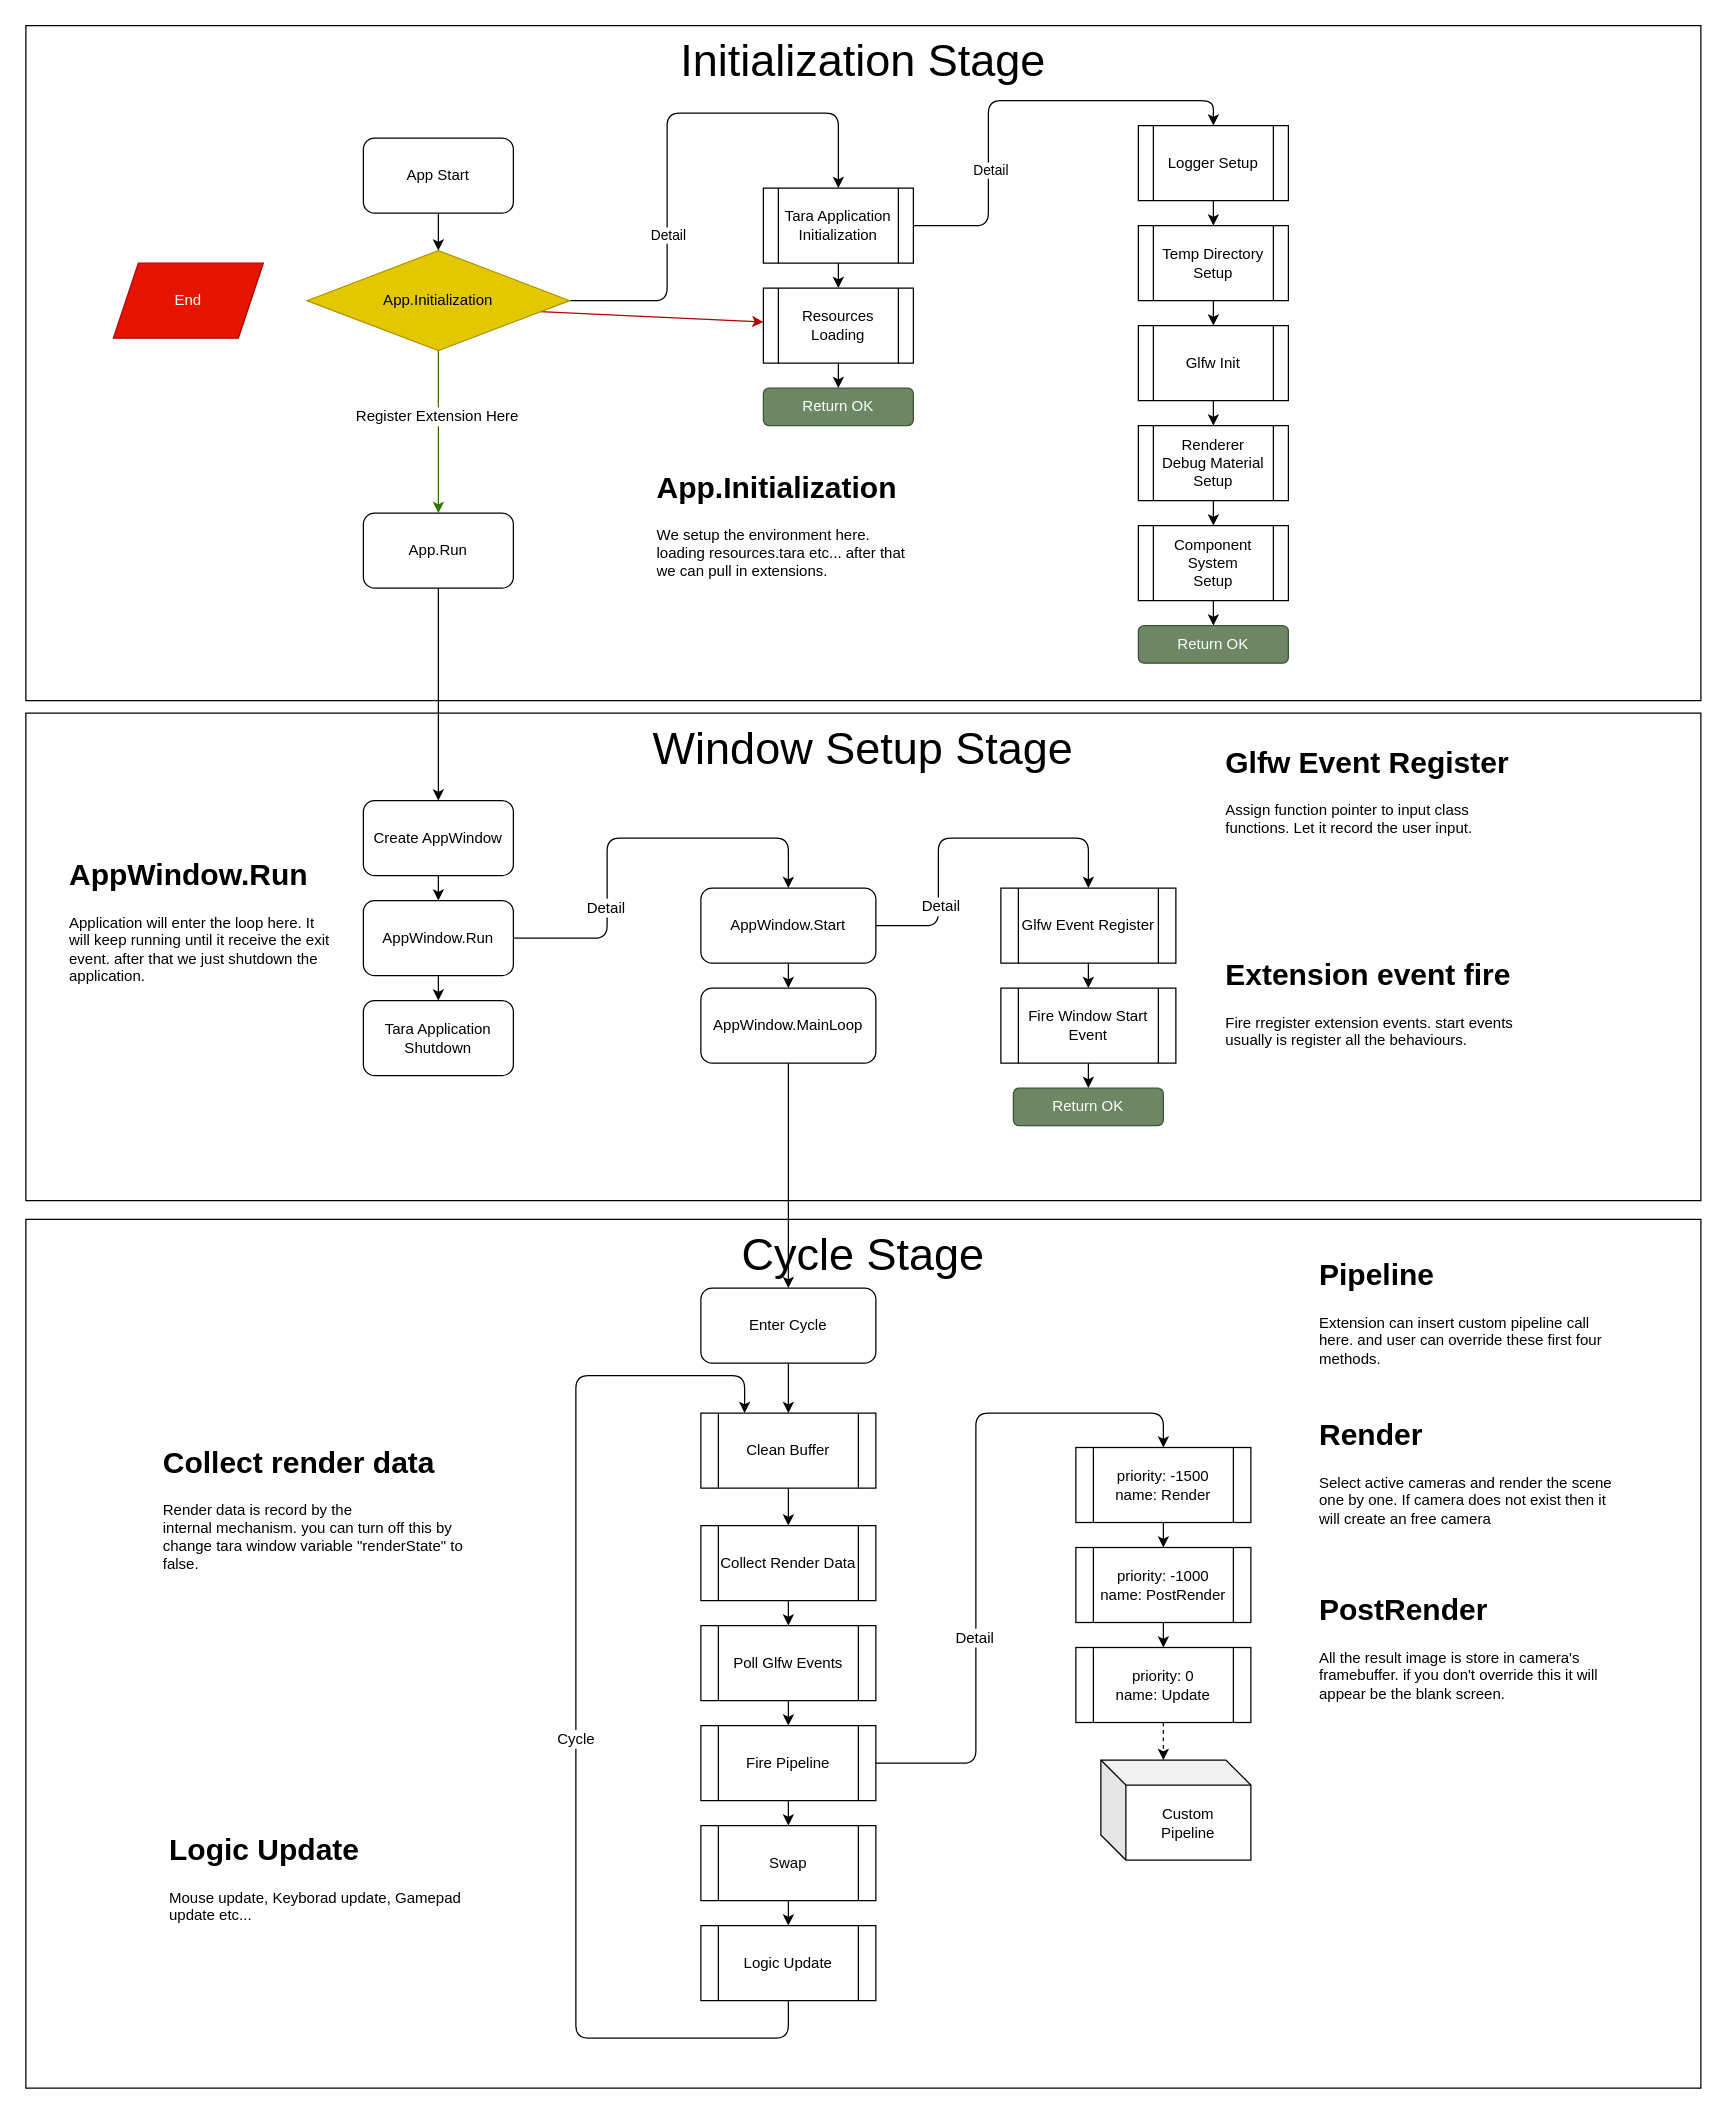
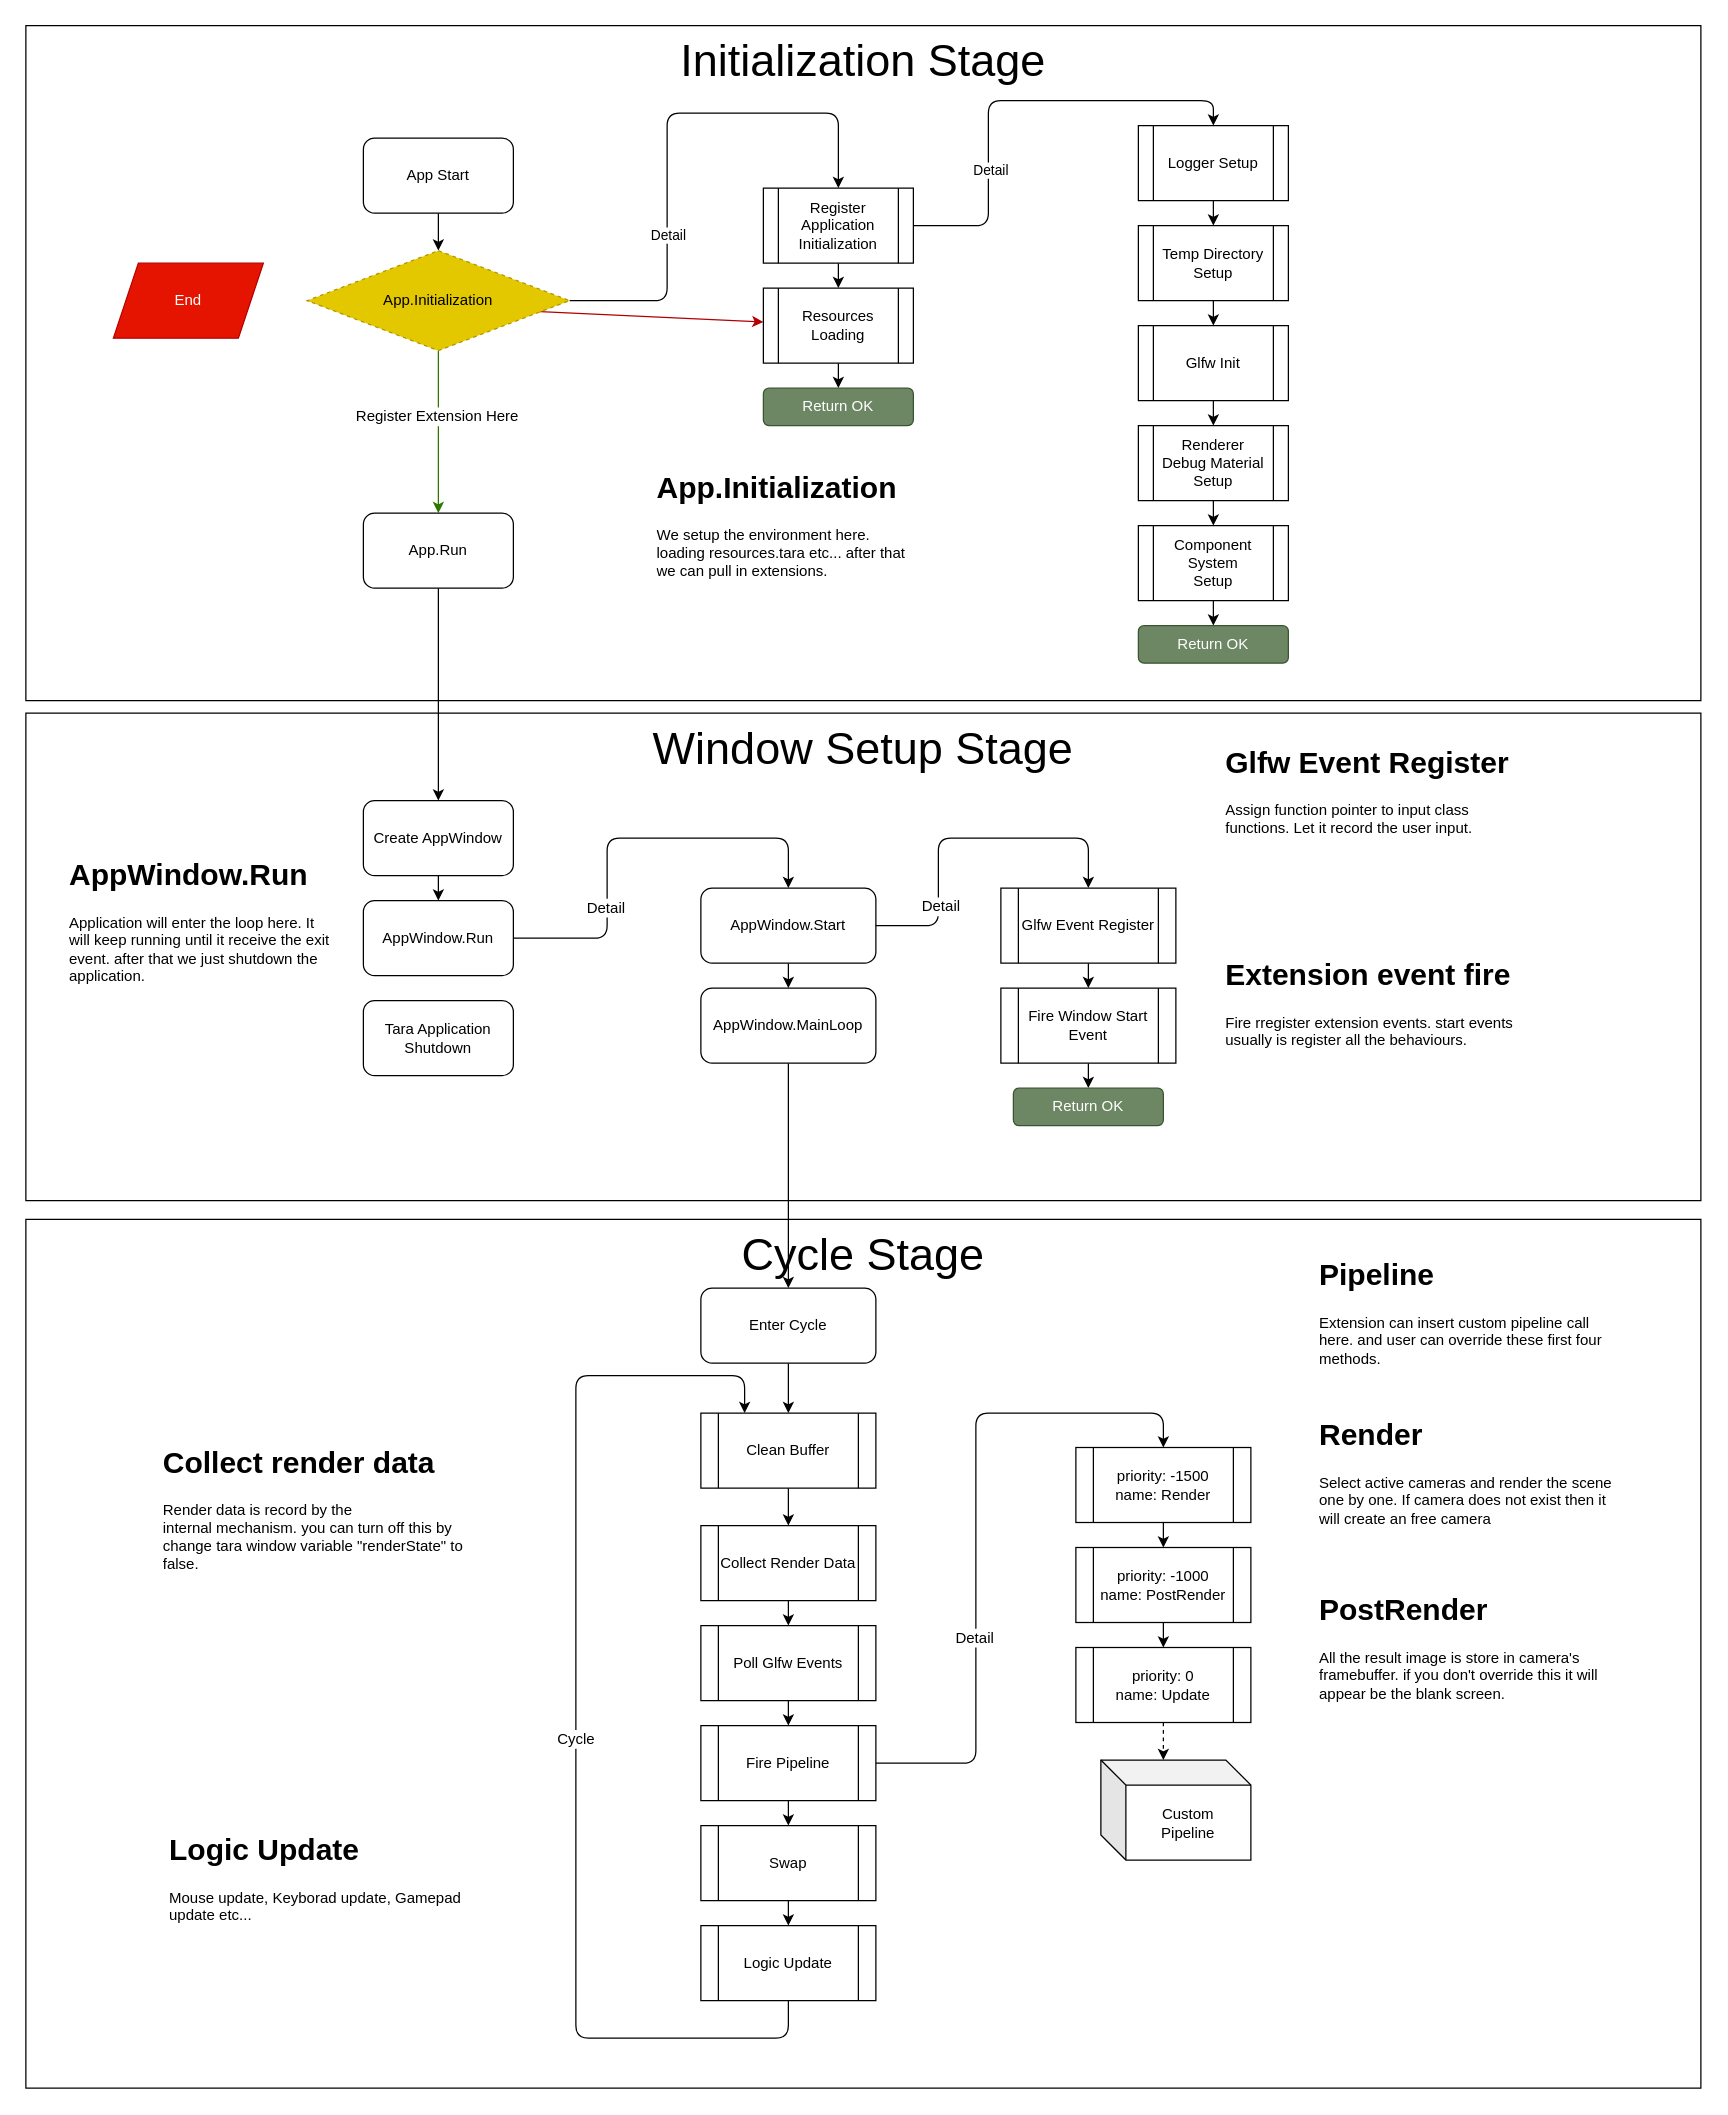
(838, 226) -> (838, 226)
(438, 301) -> (438, 301)
(438, 984) -> none
